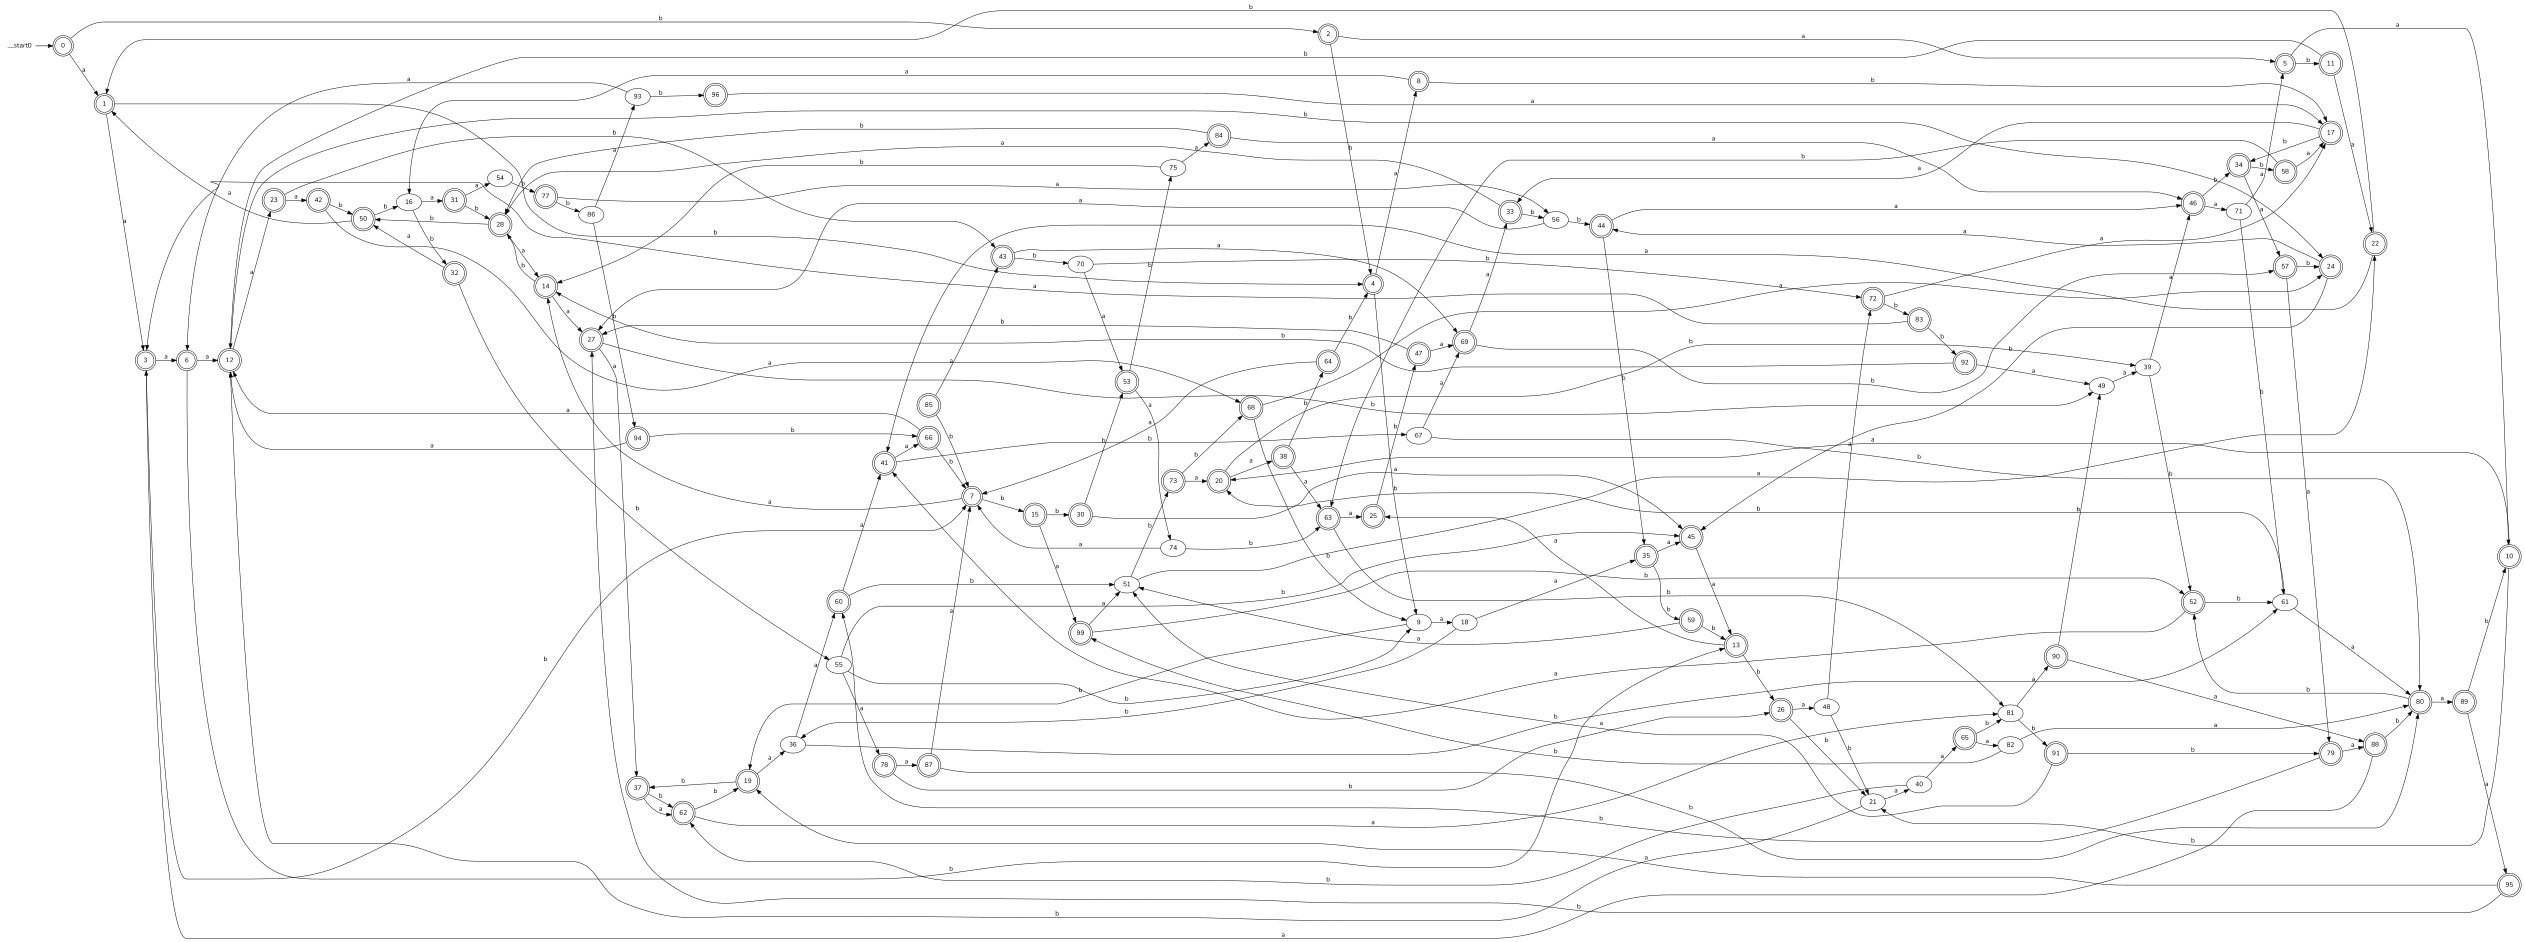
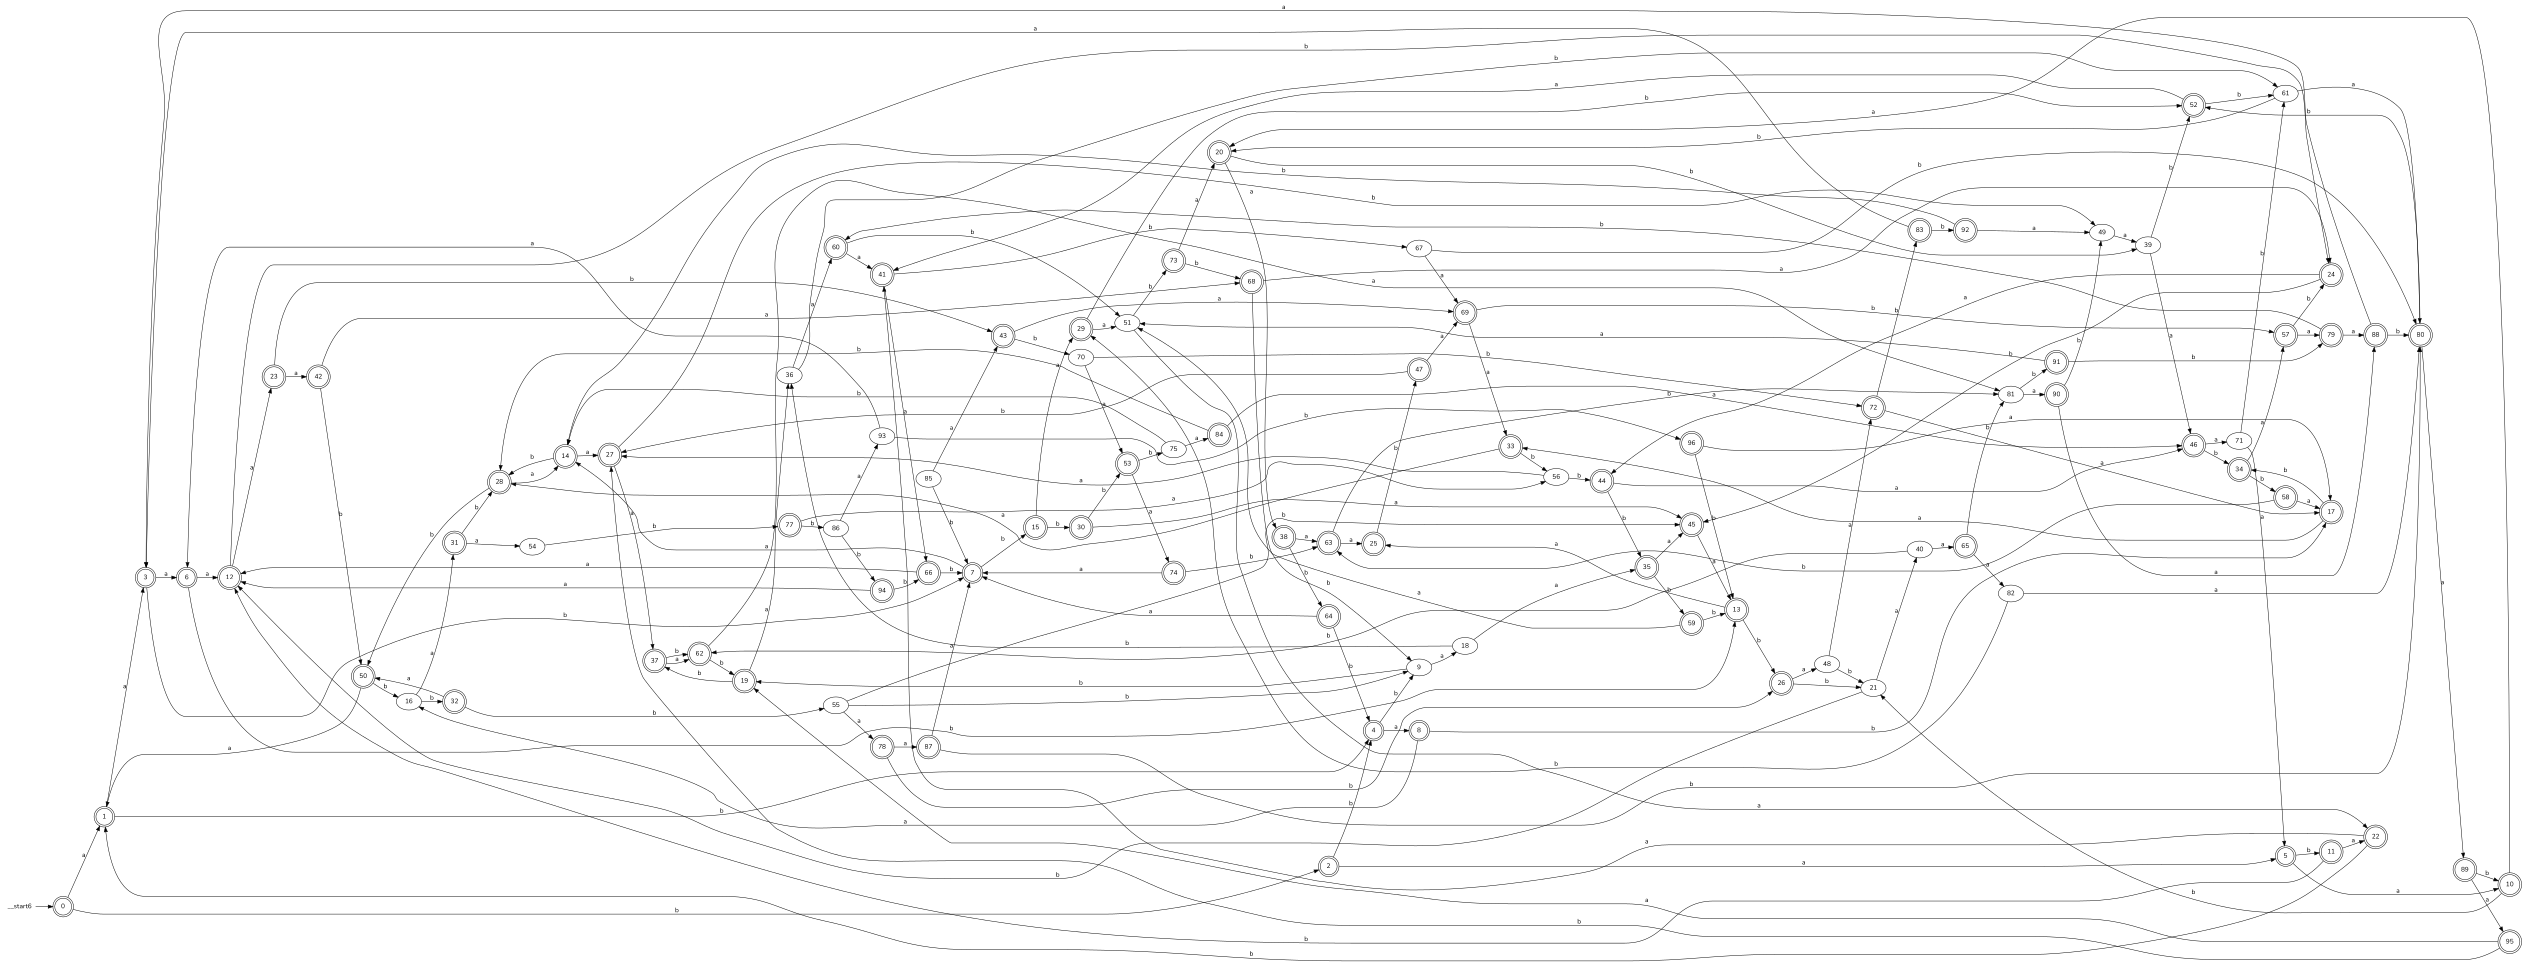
(20, 46) -> (20, 907)
(929, 405) -> (929, 479)
none -> (1714, 524)
(1173, 548) -> (1174, 573)
(1081, 633) -> (1081, 329)
